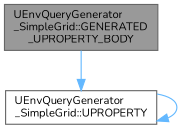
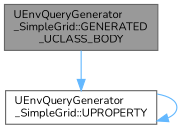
(81, 27) -> (81, 27)
